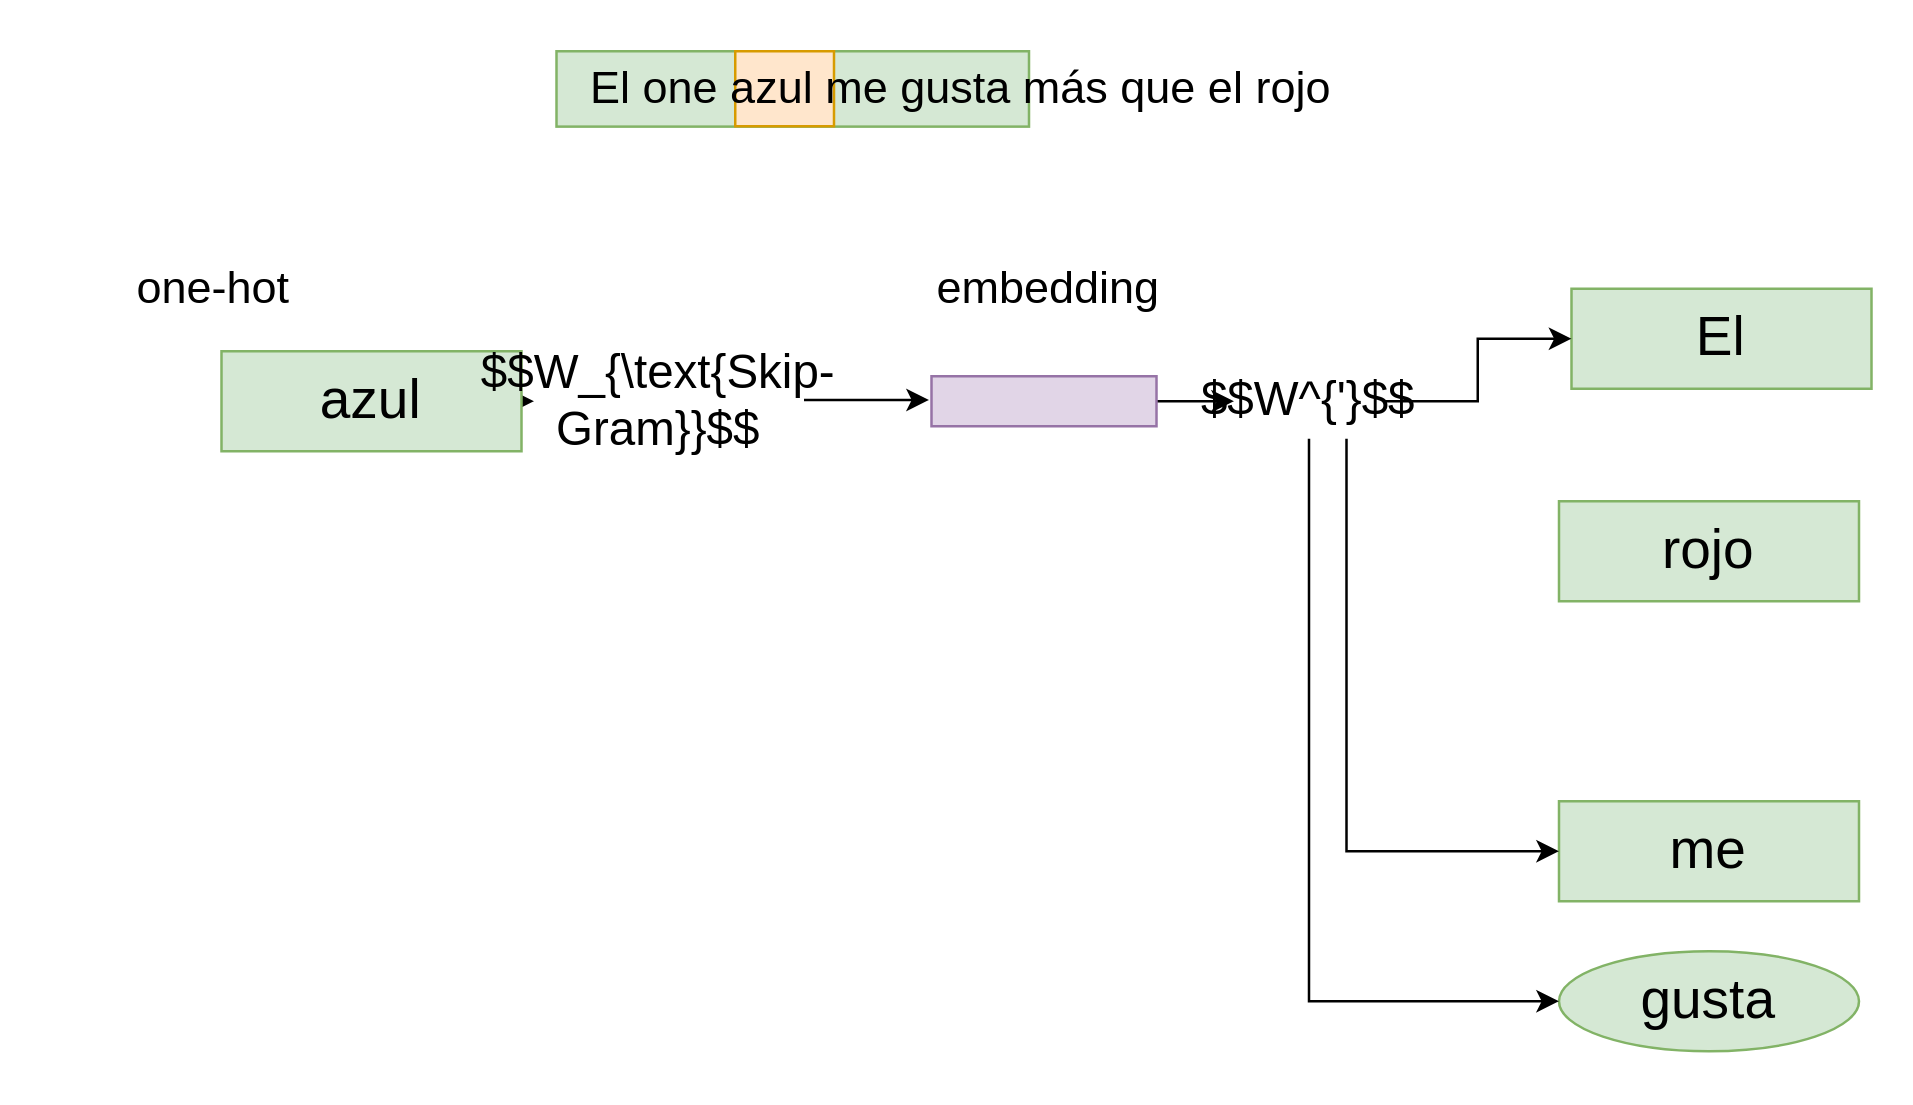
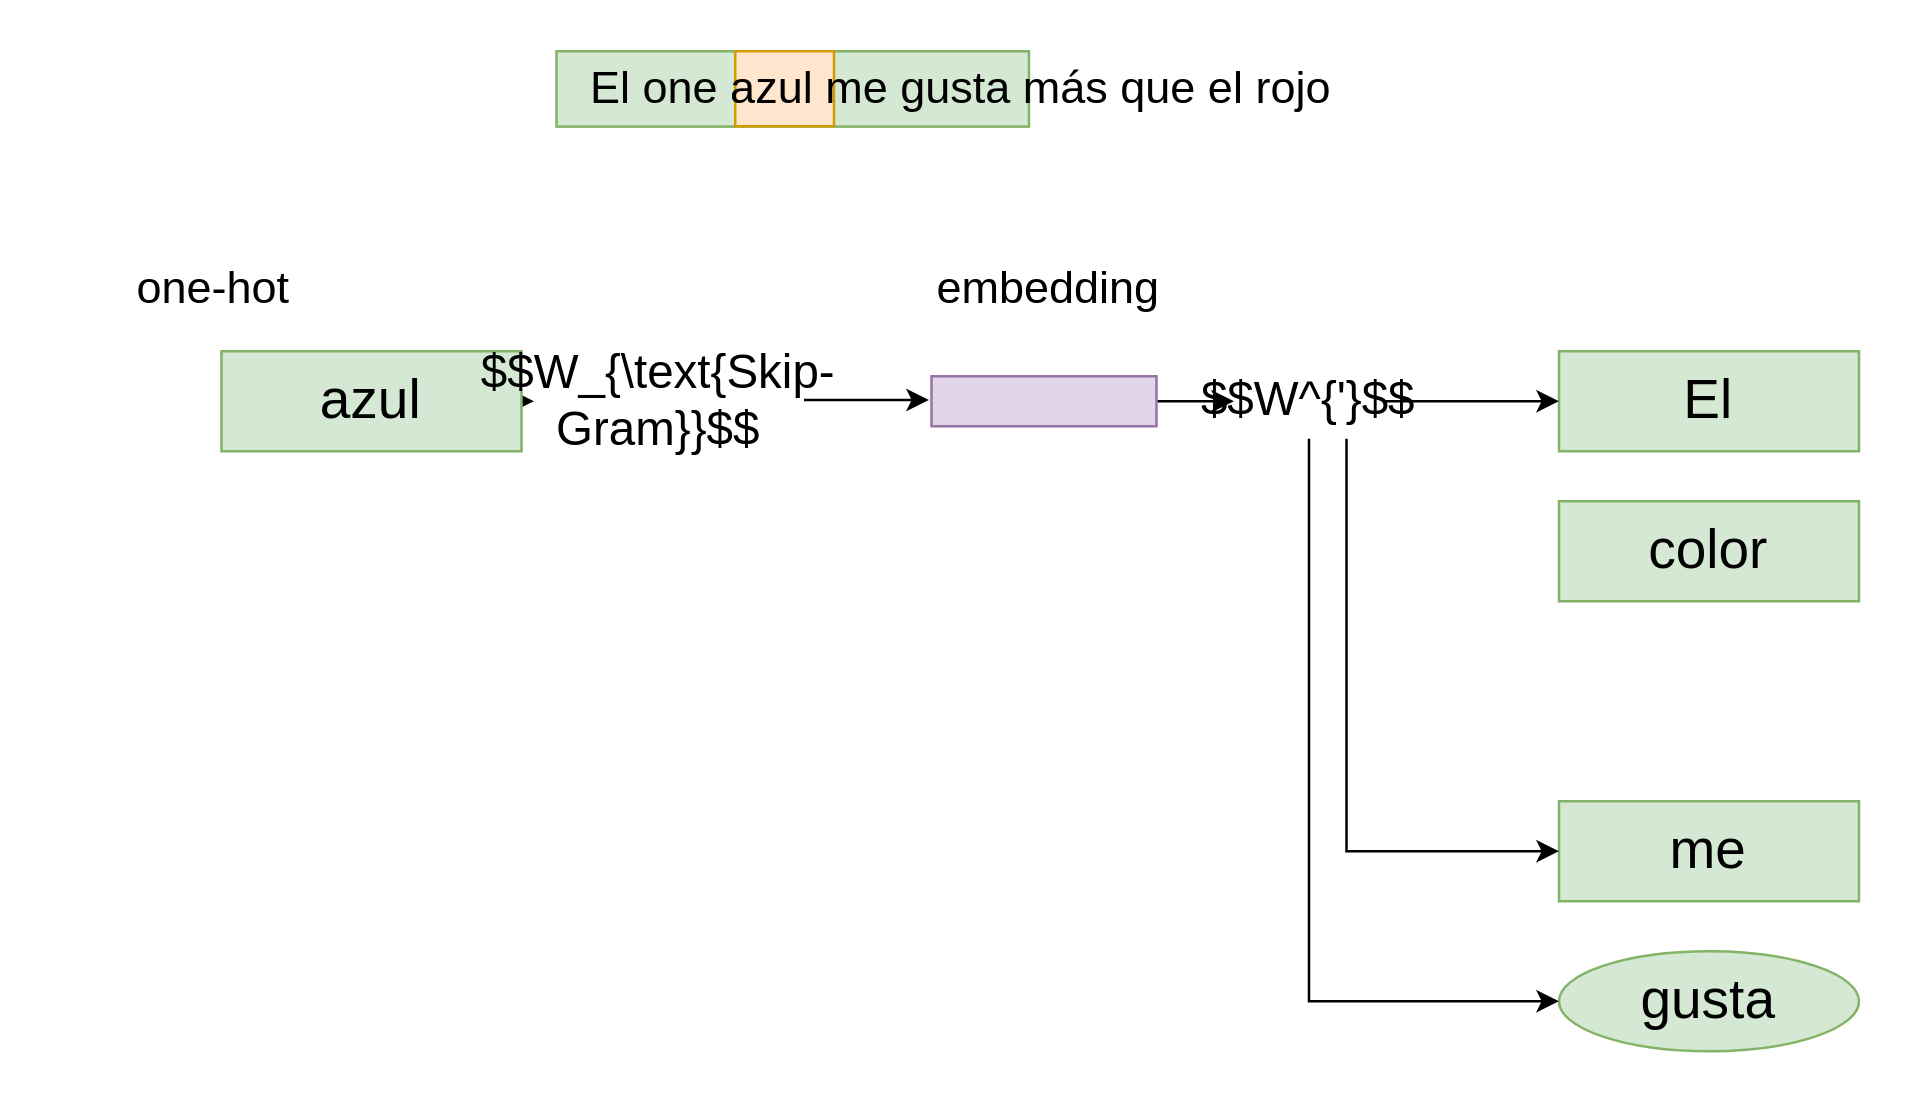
(1721, 339) -> (1709, 401)
(1709, 551) -> (1709, 551)
